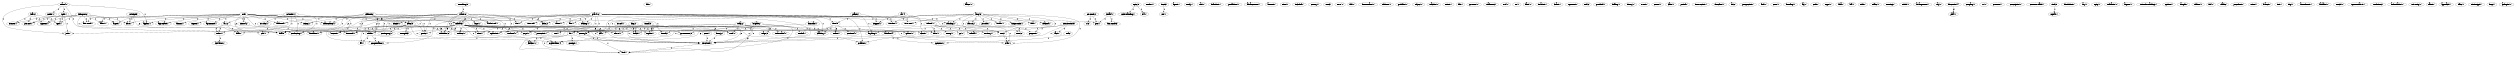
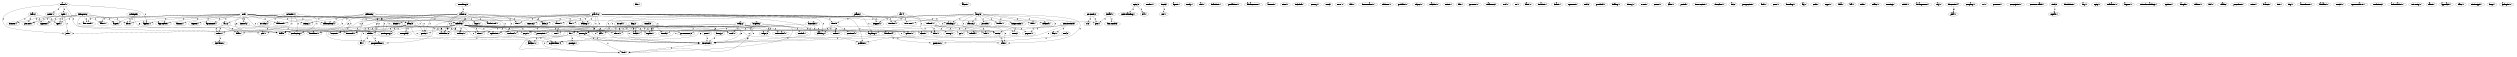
(531, 24) -> (531, 24)
(989, 34) -> (986, 34)
